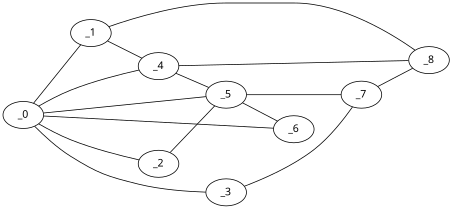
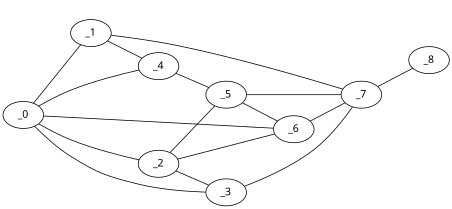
(266, 3) -> (228, 57)
(294, 63) -> none
(125, 105) -> none
none -> (328, 112)
none -> (226, 147)
none -> (192, 178)
